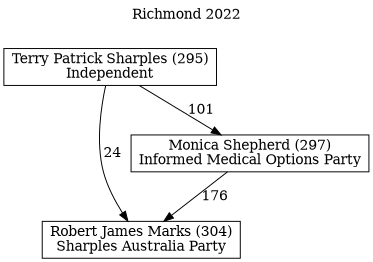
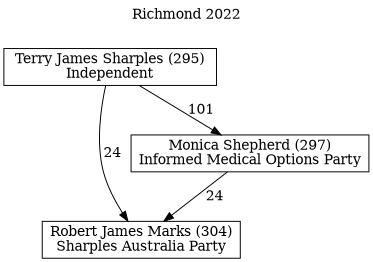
(110, 67) -> (110, 67)
(215, 197) -> (215, 197)
